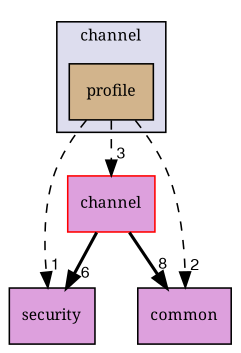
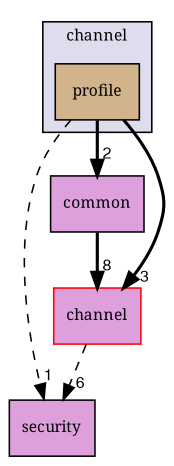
(111, 142) -> (163, 196)
(174, 191) -> (97, 142)
(85, 253) -> (78, 365)
(144, 254) -> (97, 252)
